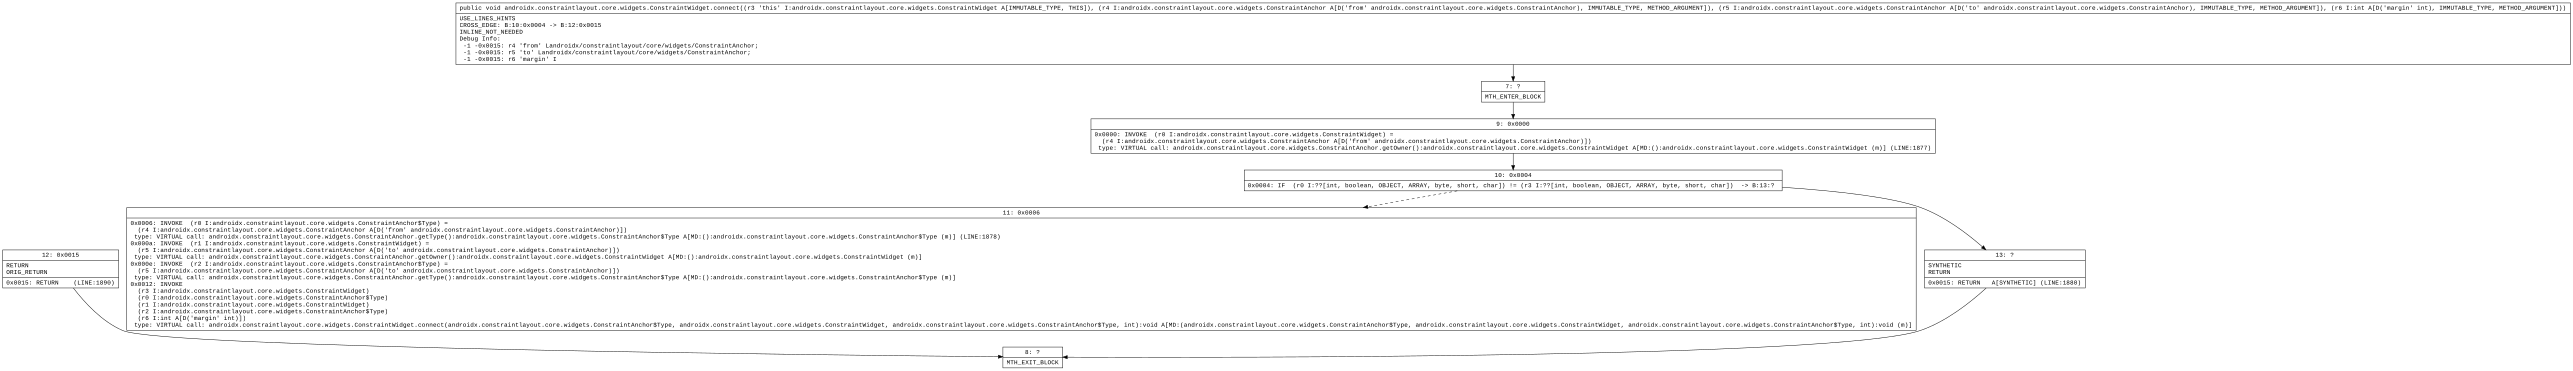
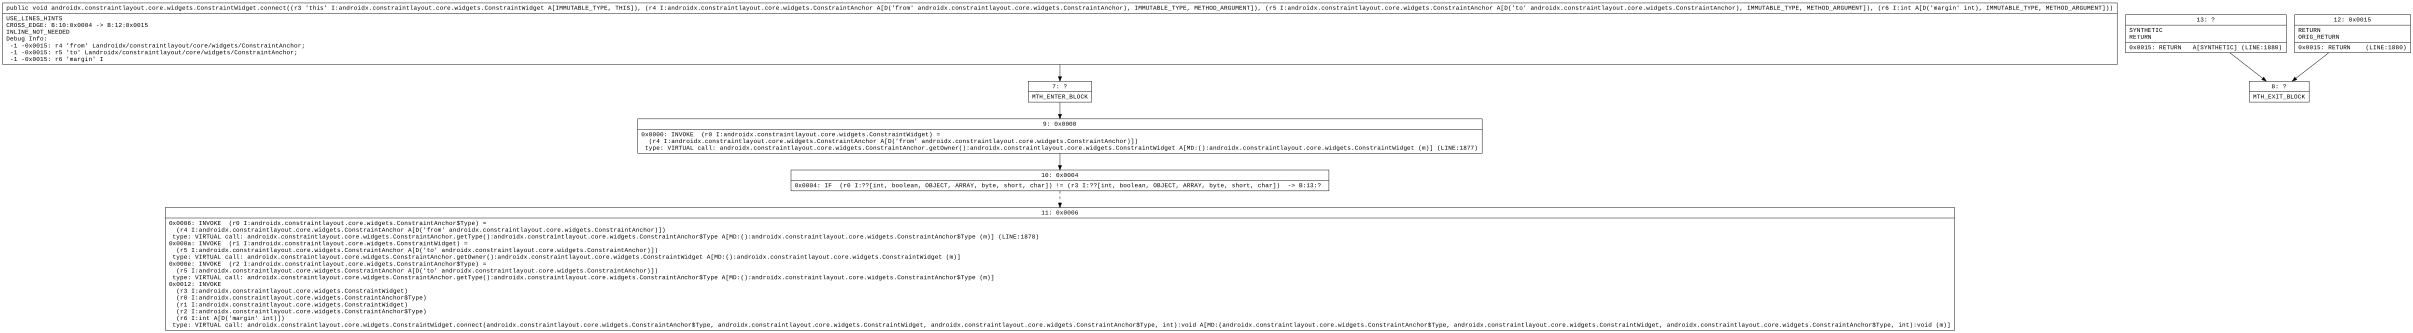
(1888, 199) -> none
(61, 283) -> (2353, 47)
